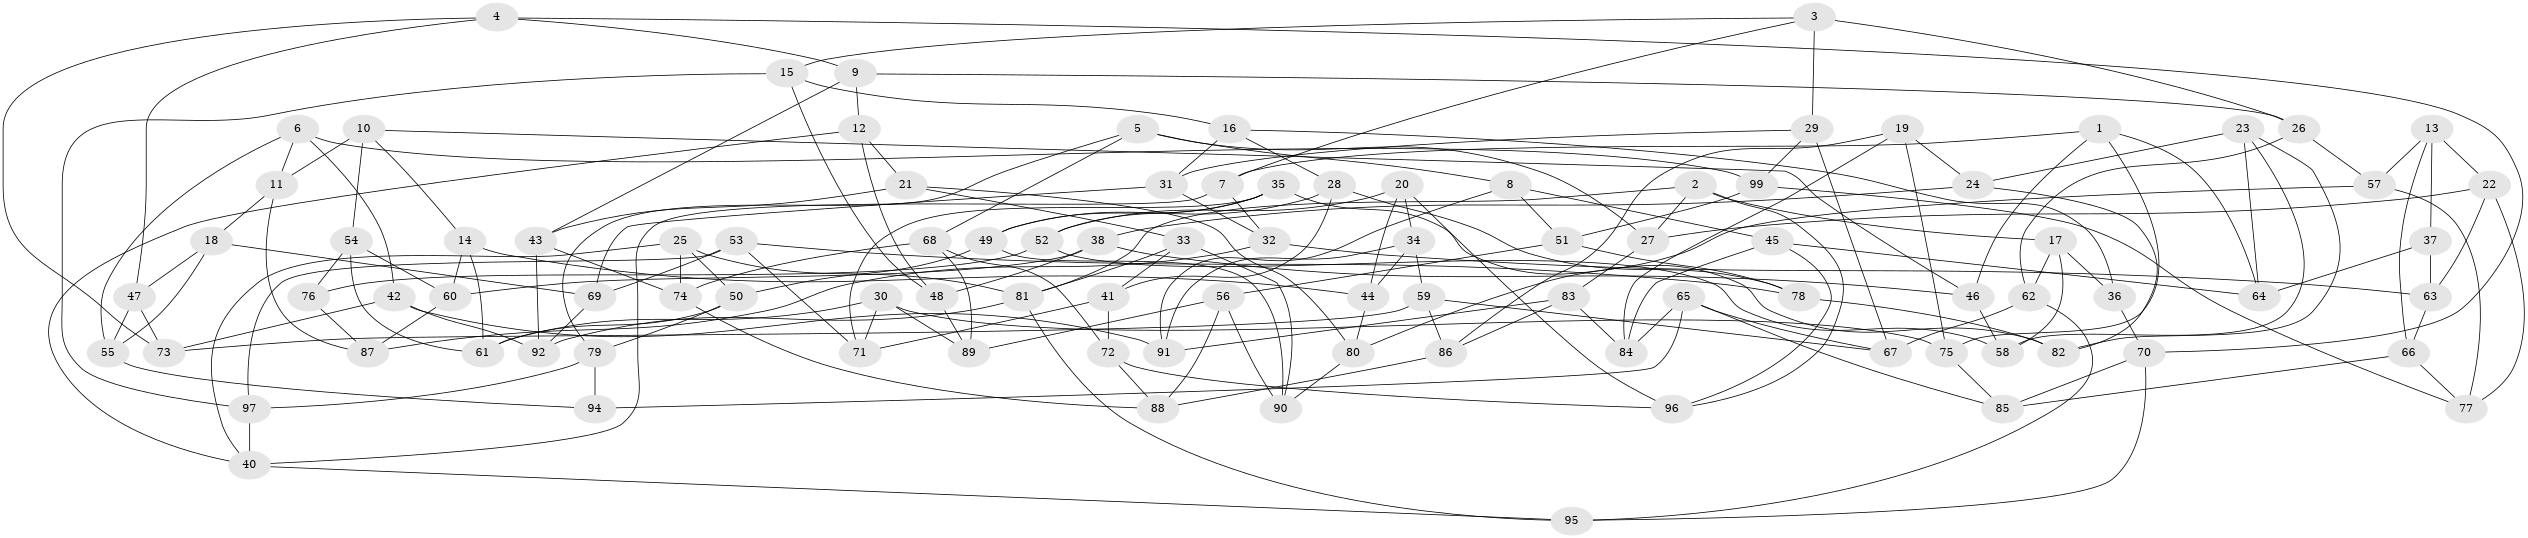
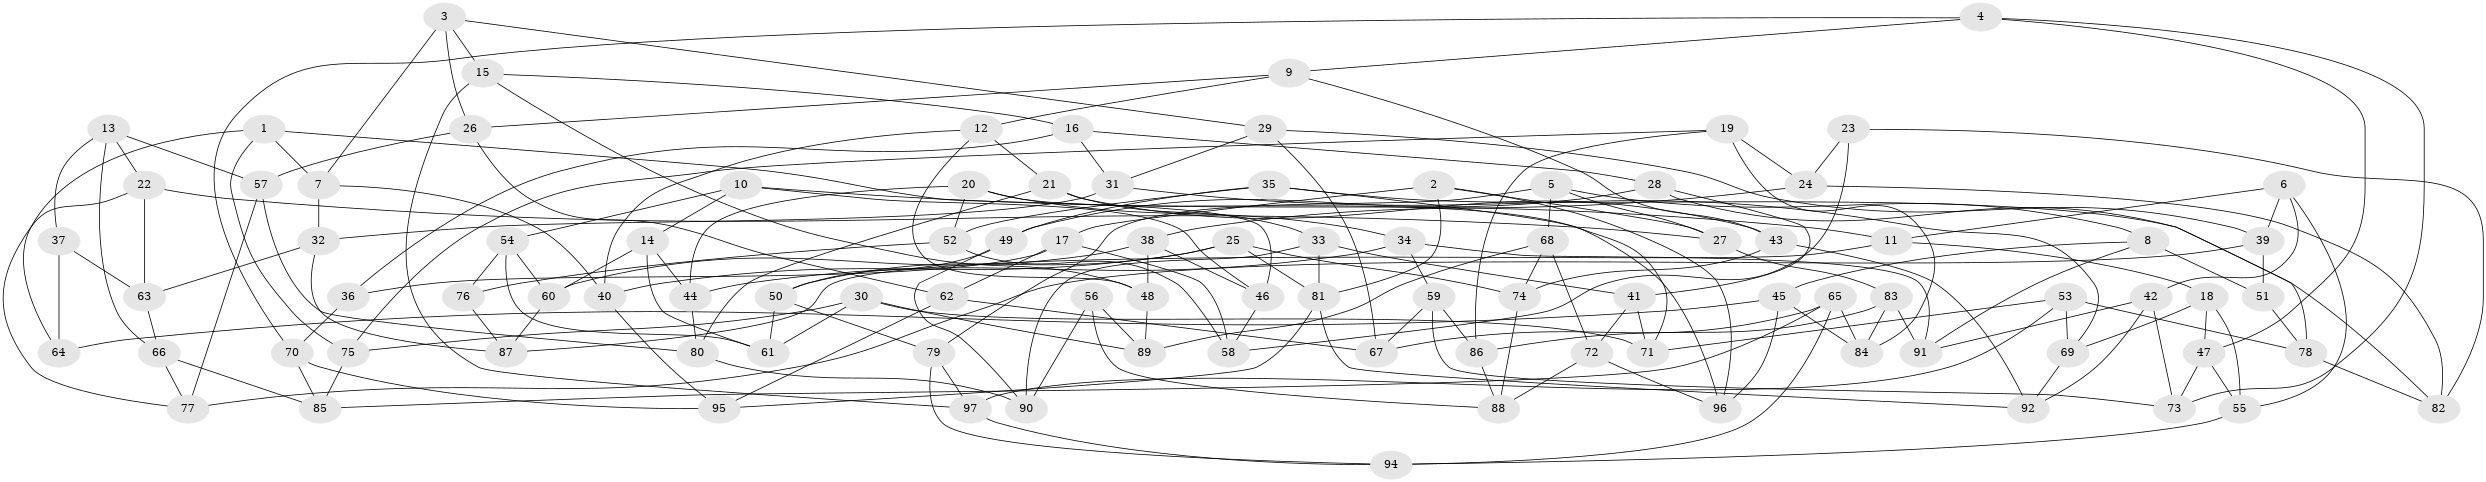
(1757, 185) -> (2263, 241)
(2252, 217) -> none
(1333, 279) -> none
(250, 437) -> (1119, 448)
